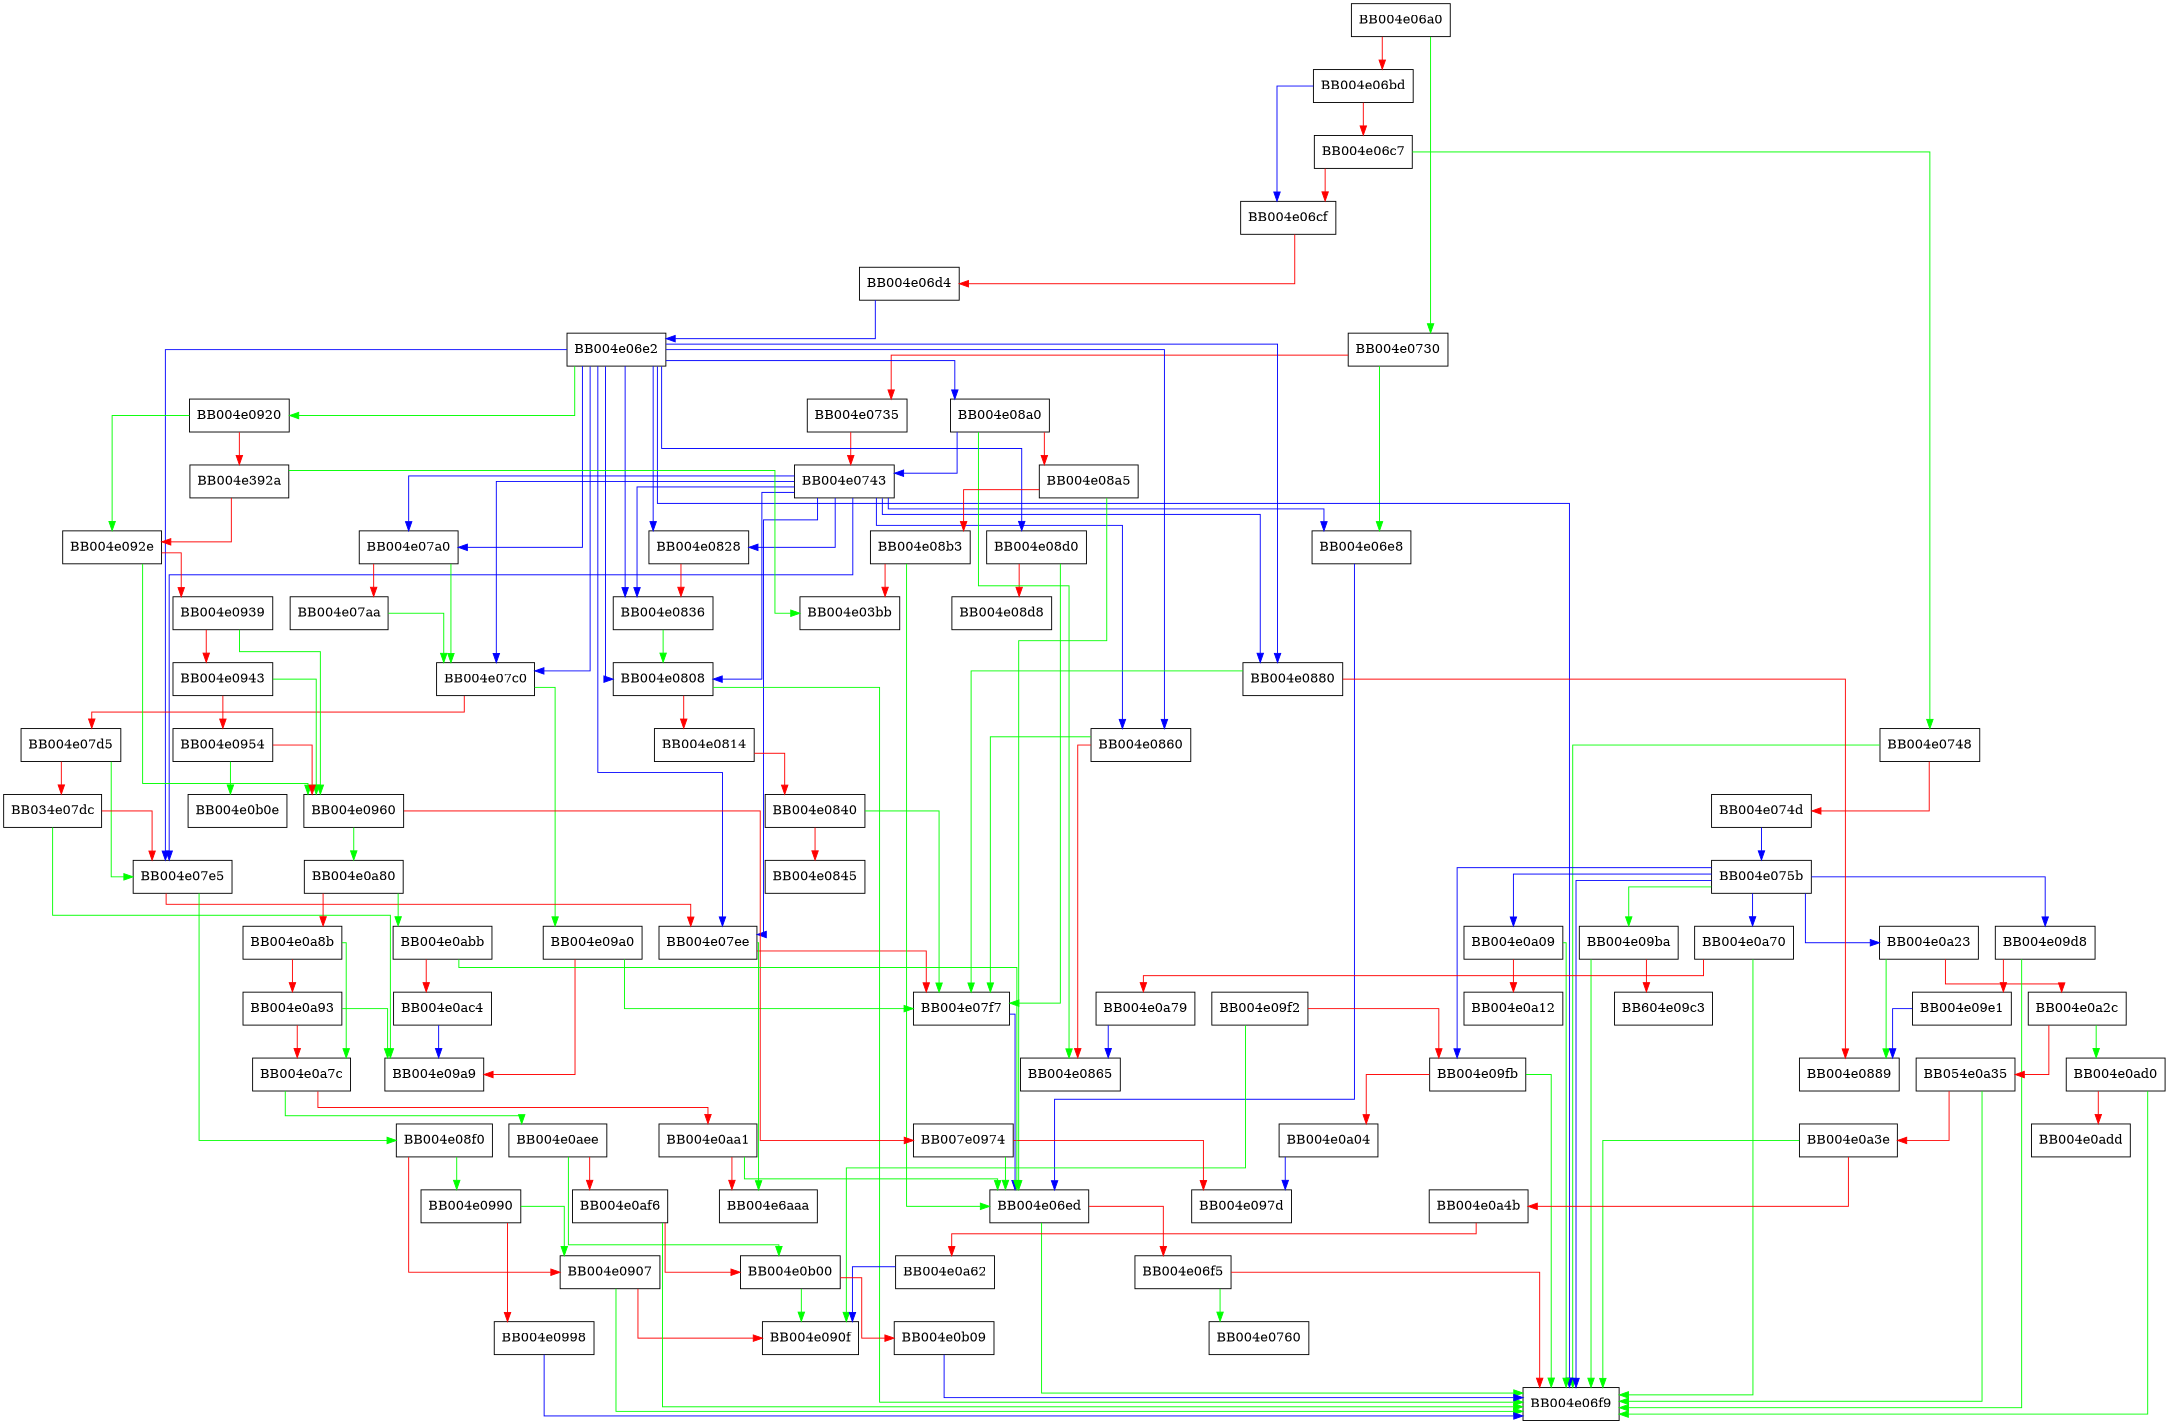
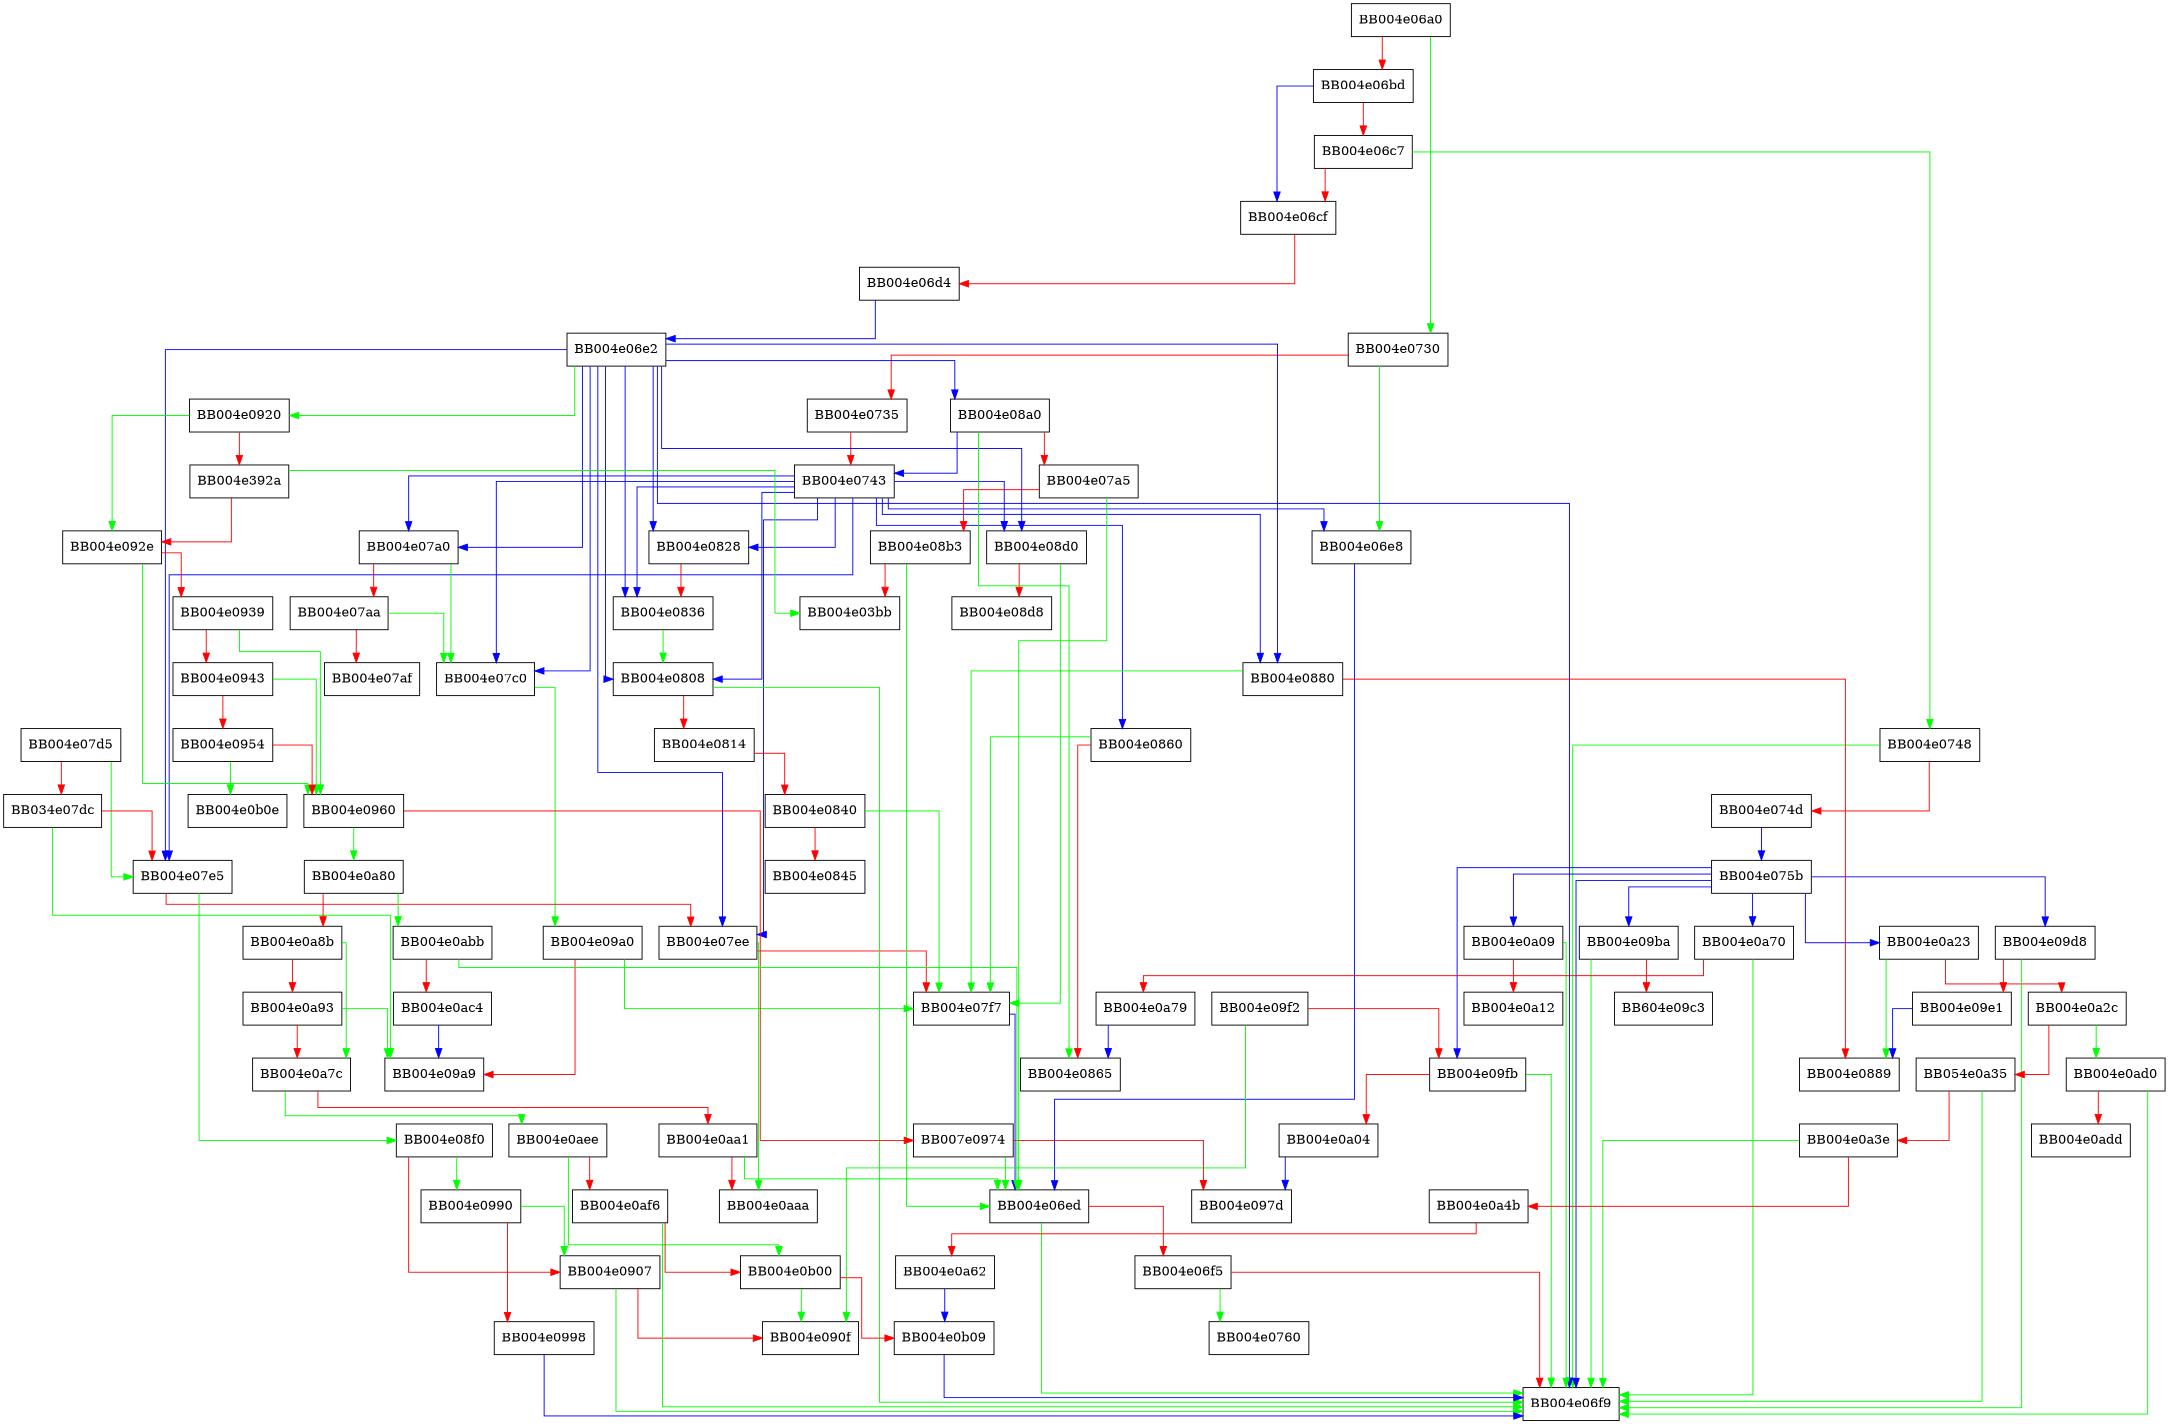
(1100, 350) -> none
none -> (969, 481)
(1089, 481) -> (1089, 481)
none -> (372, 679)
(283, 712) -> none
(1655, 887) -> (1655, 887)
(768, 1206) -> (768, 1206)
(852, 1268) -> (945, 1300)
